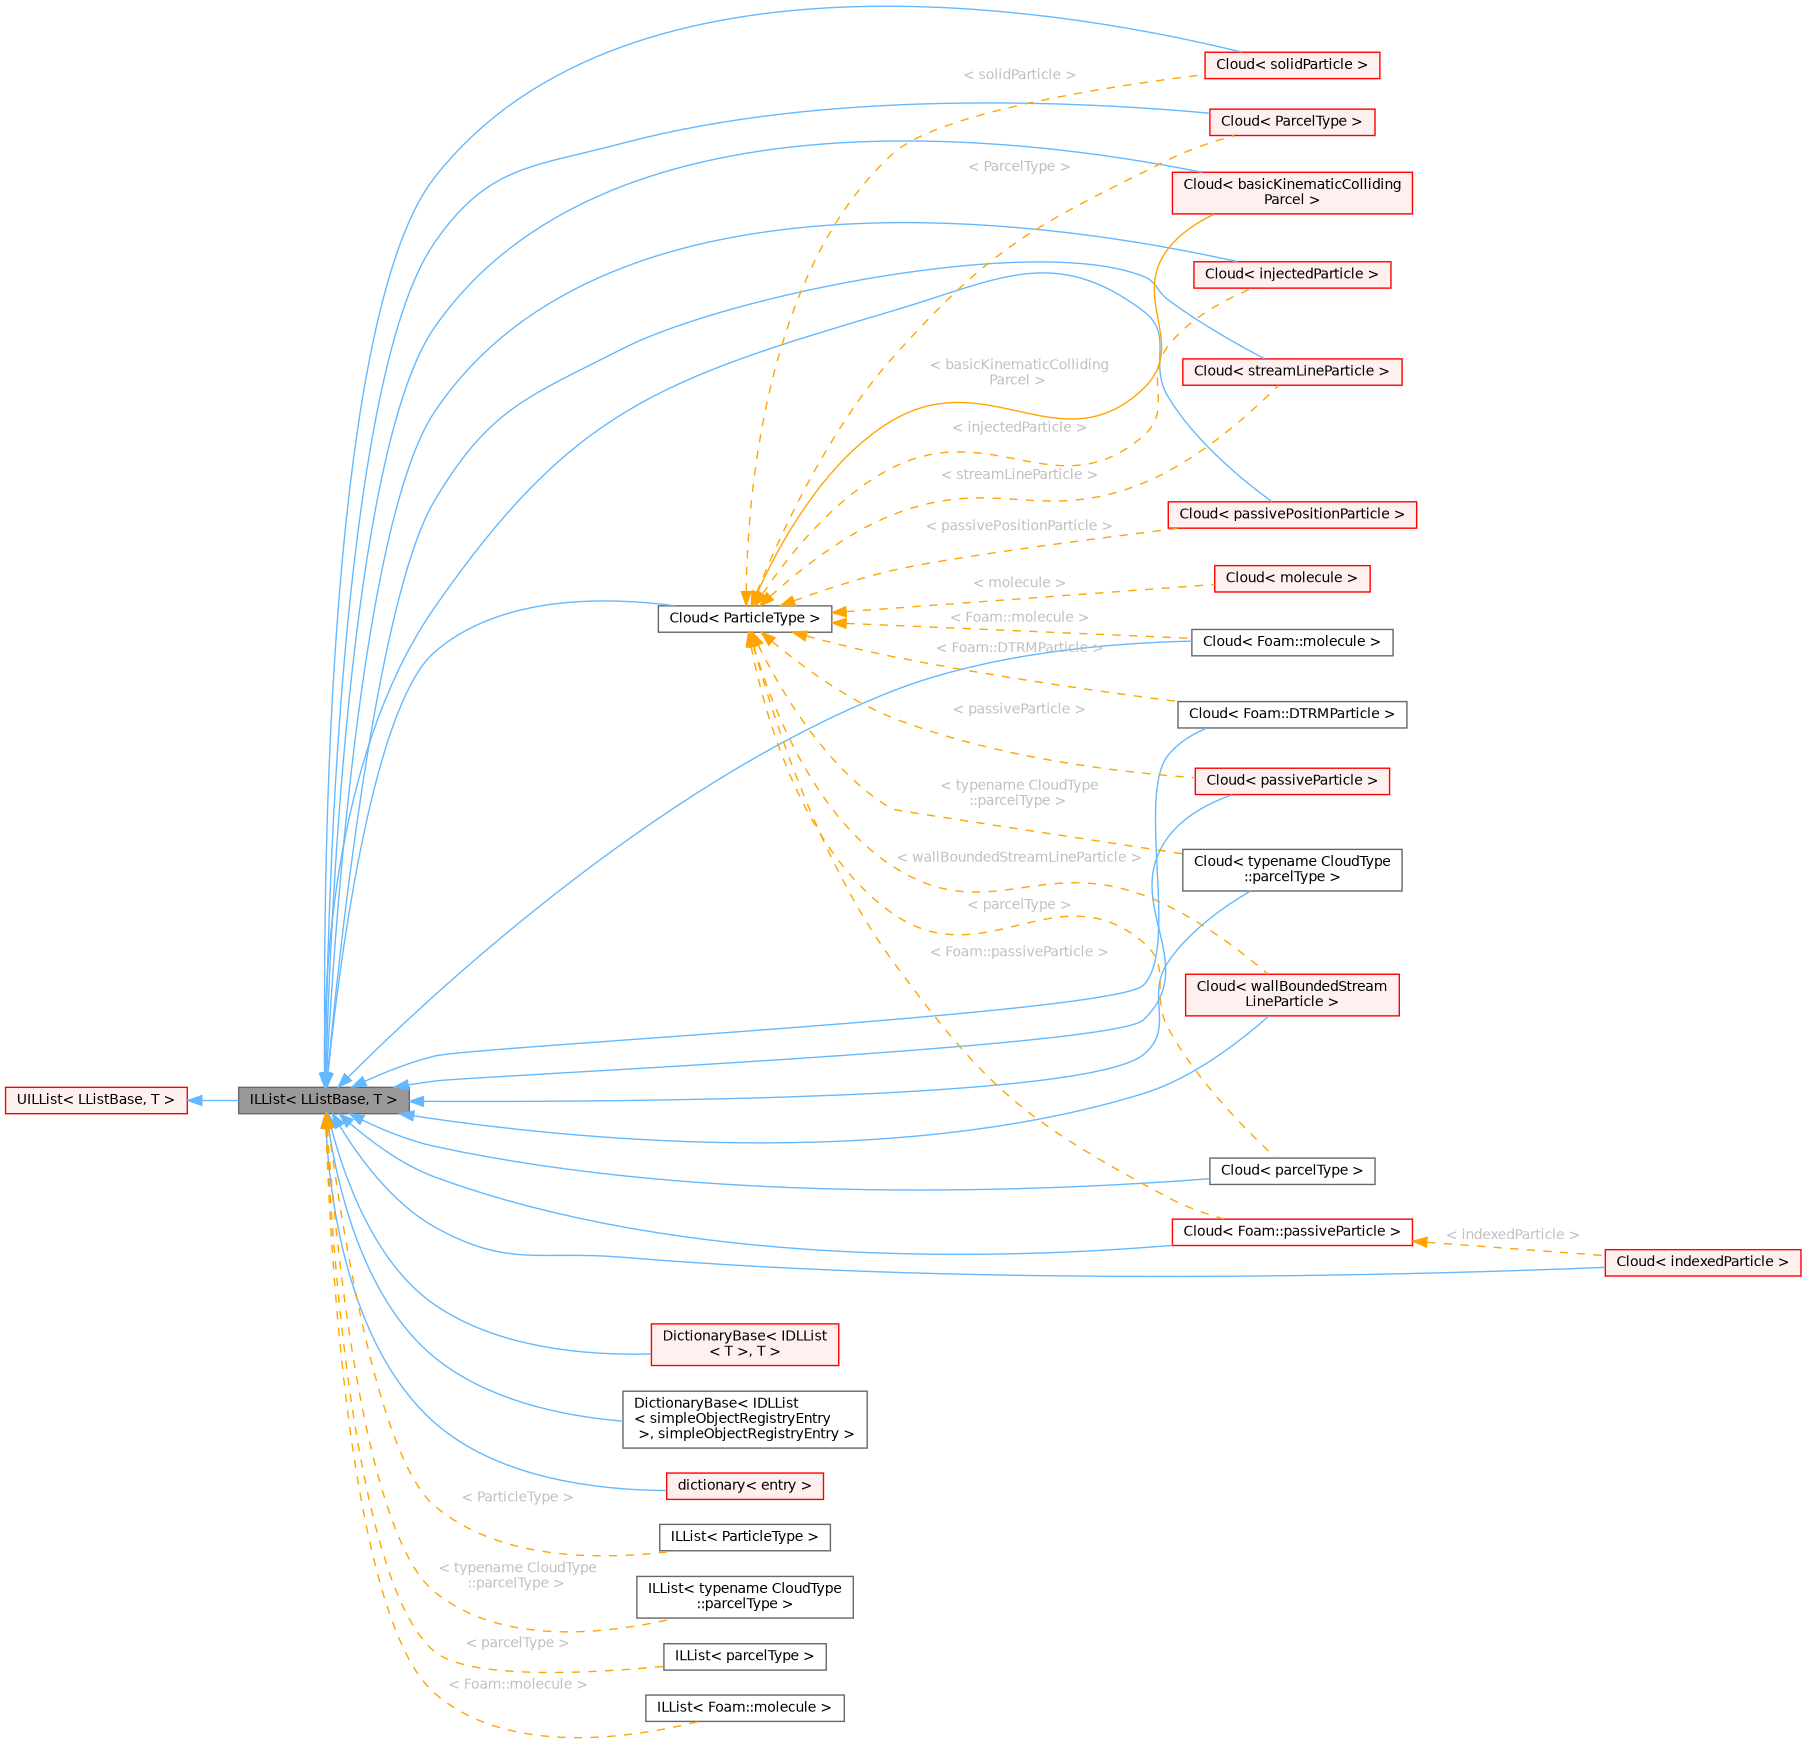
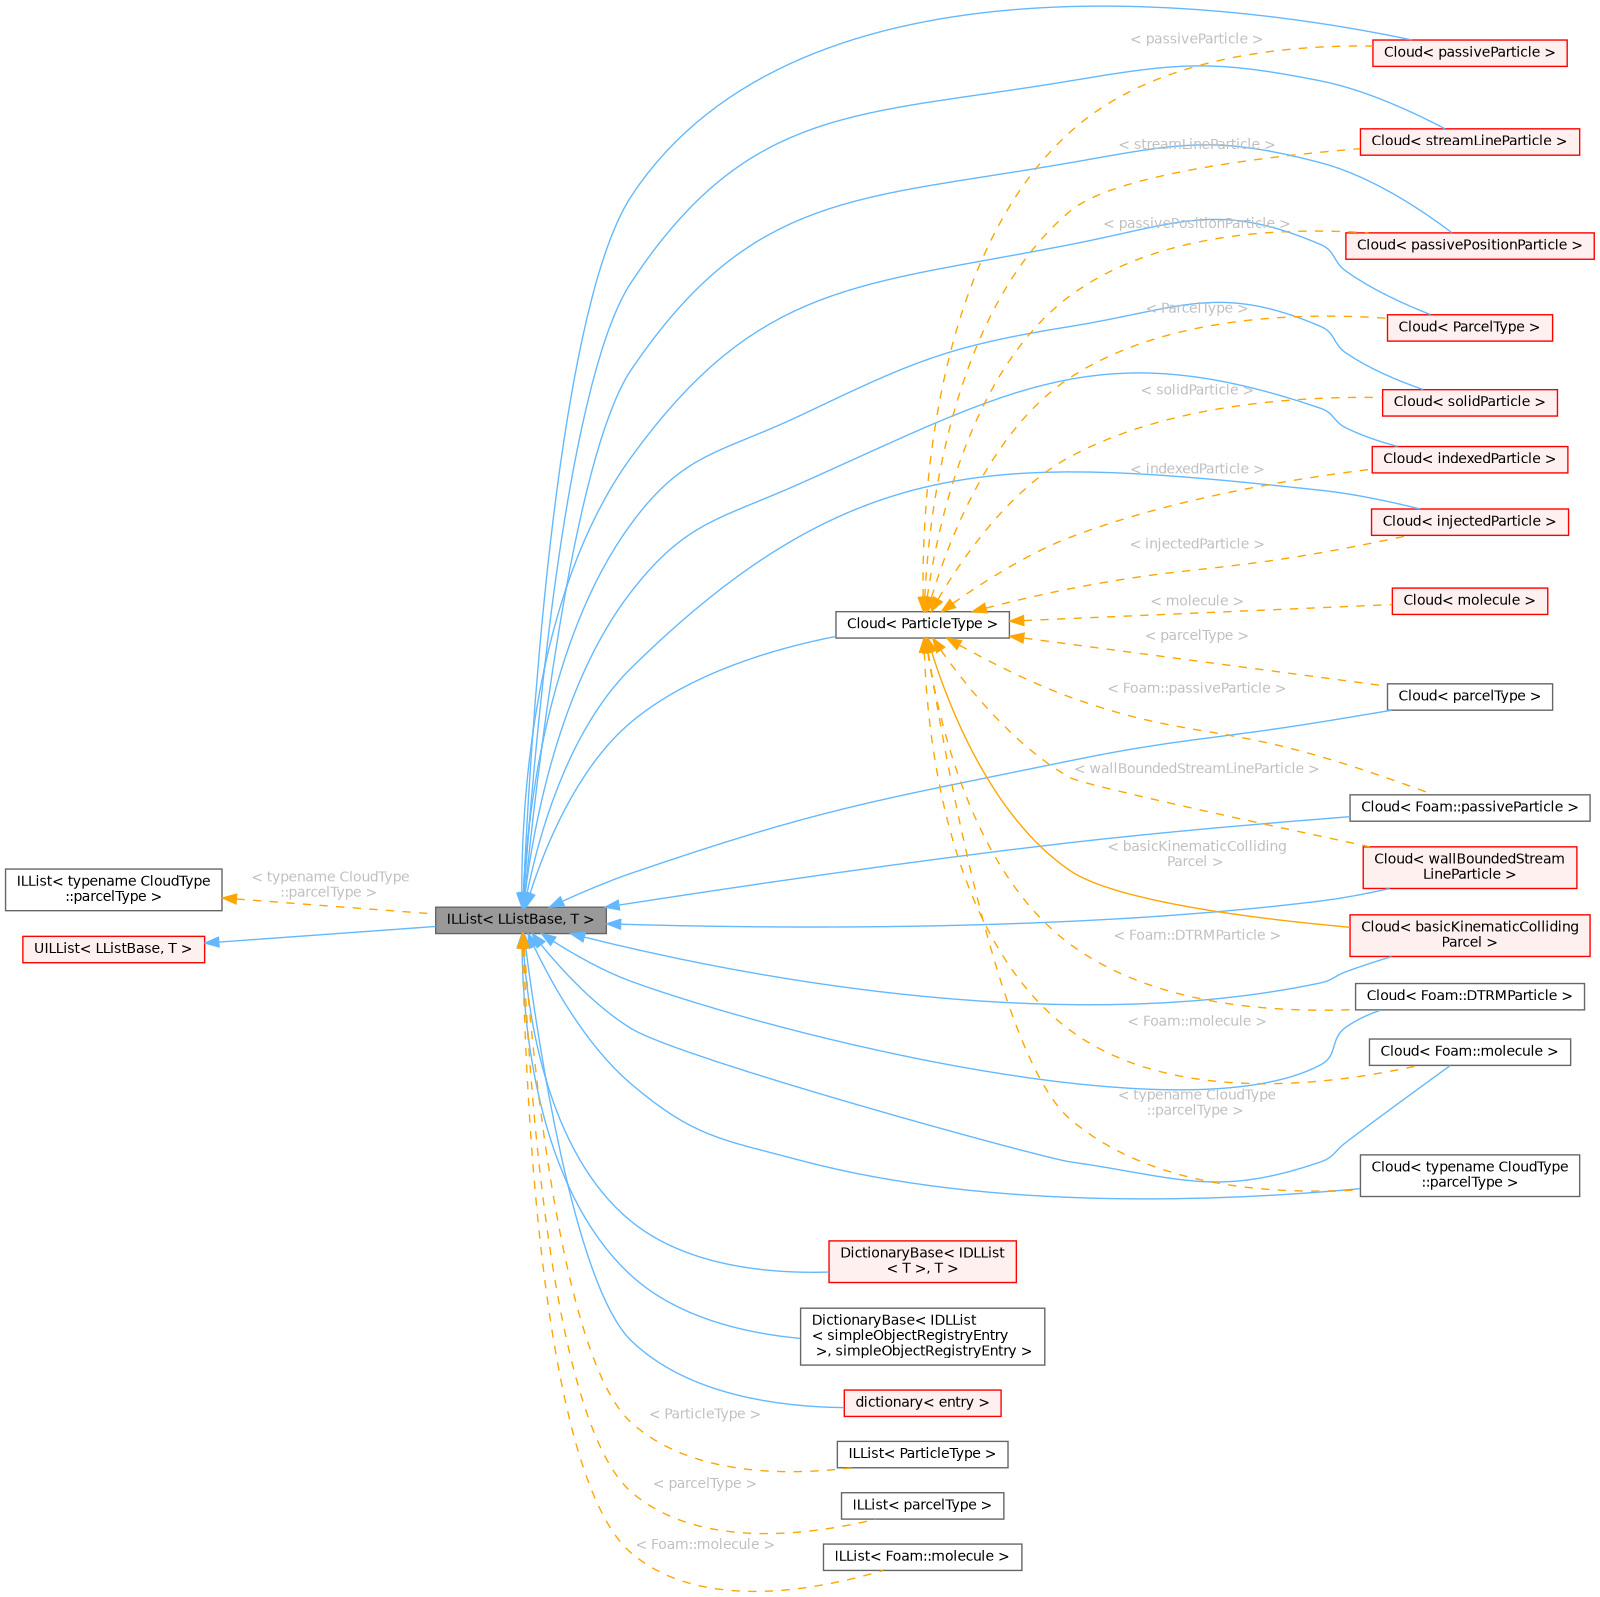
(1292, 1232) -> (1470, 808)
(1516, 1249) -> (1154, 510)
(383, 1490) -> (336, 907)
